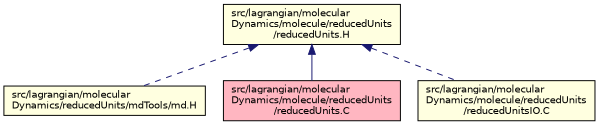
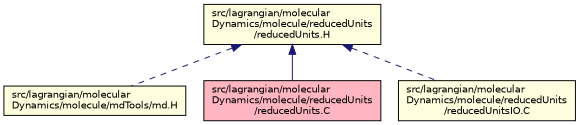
(105, 101) -> (95, 101)
